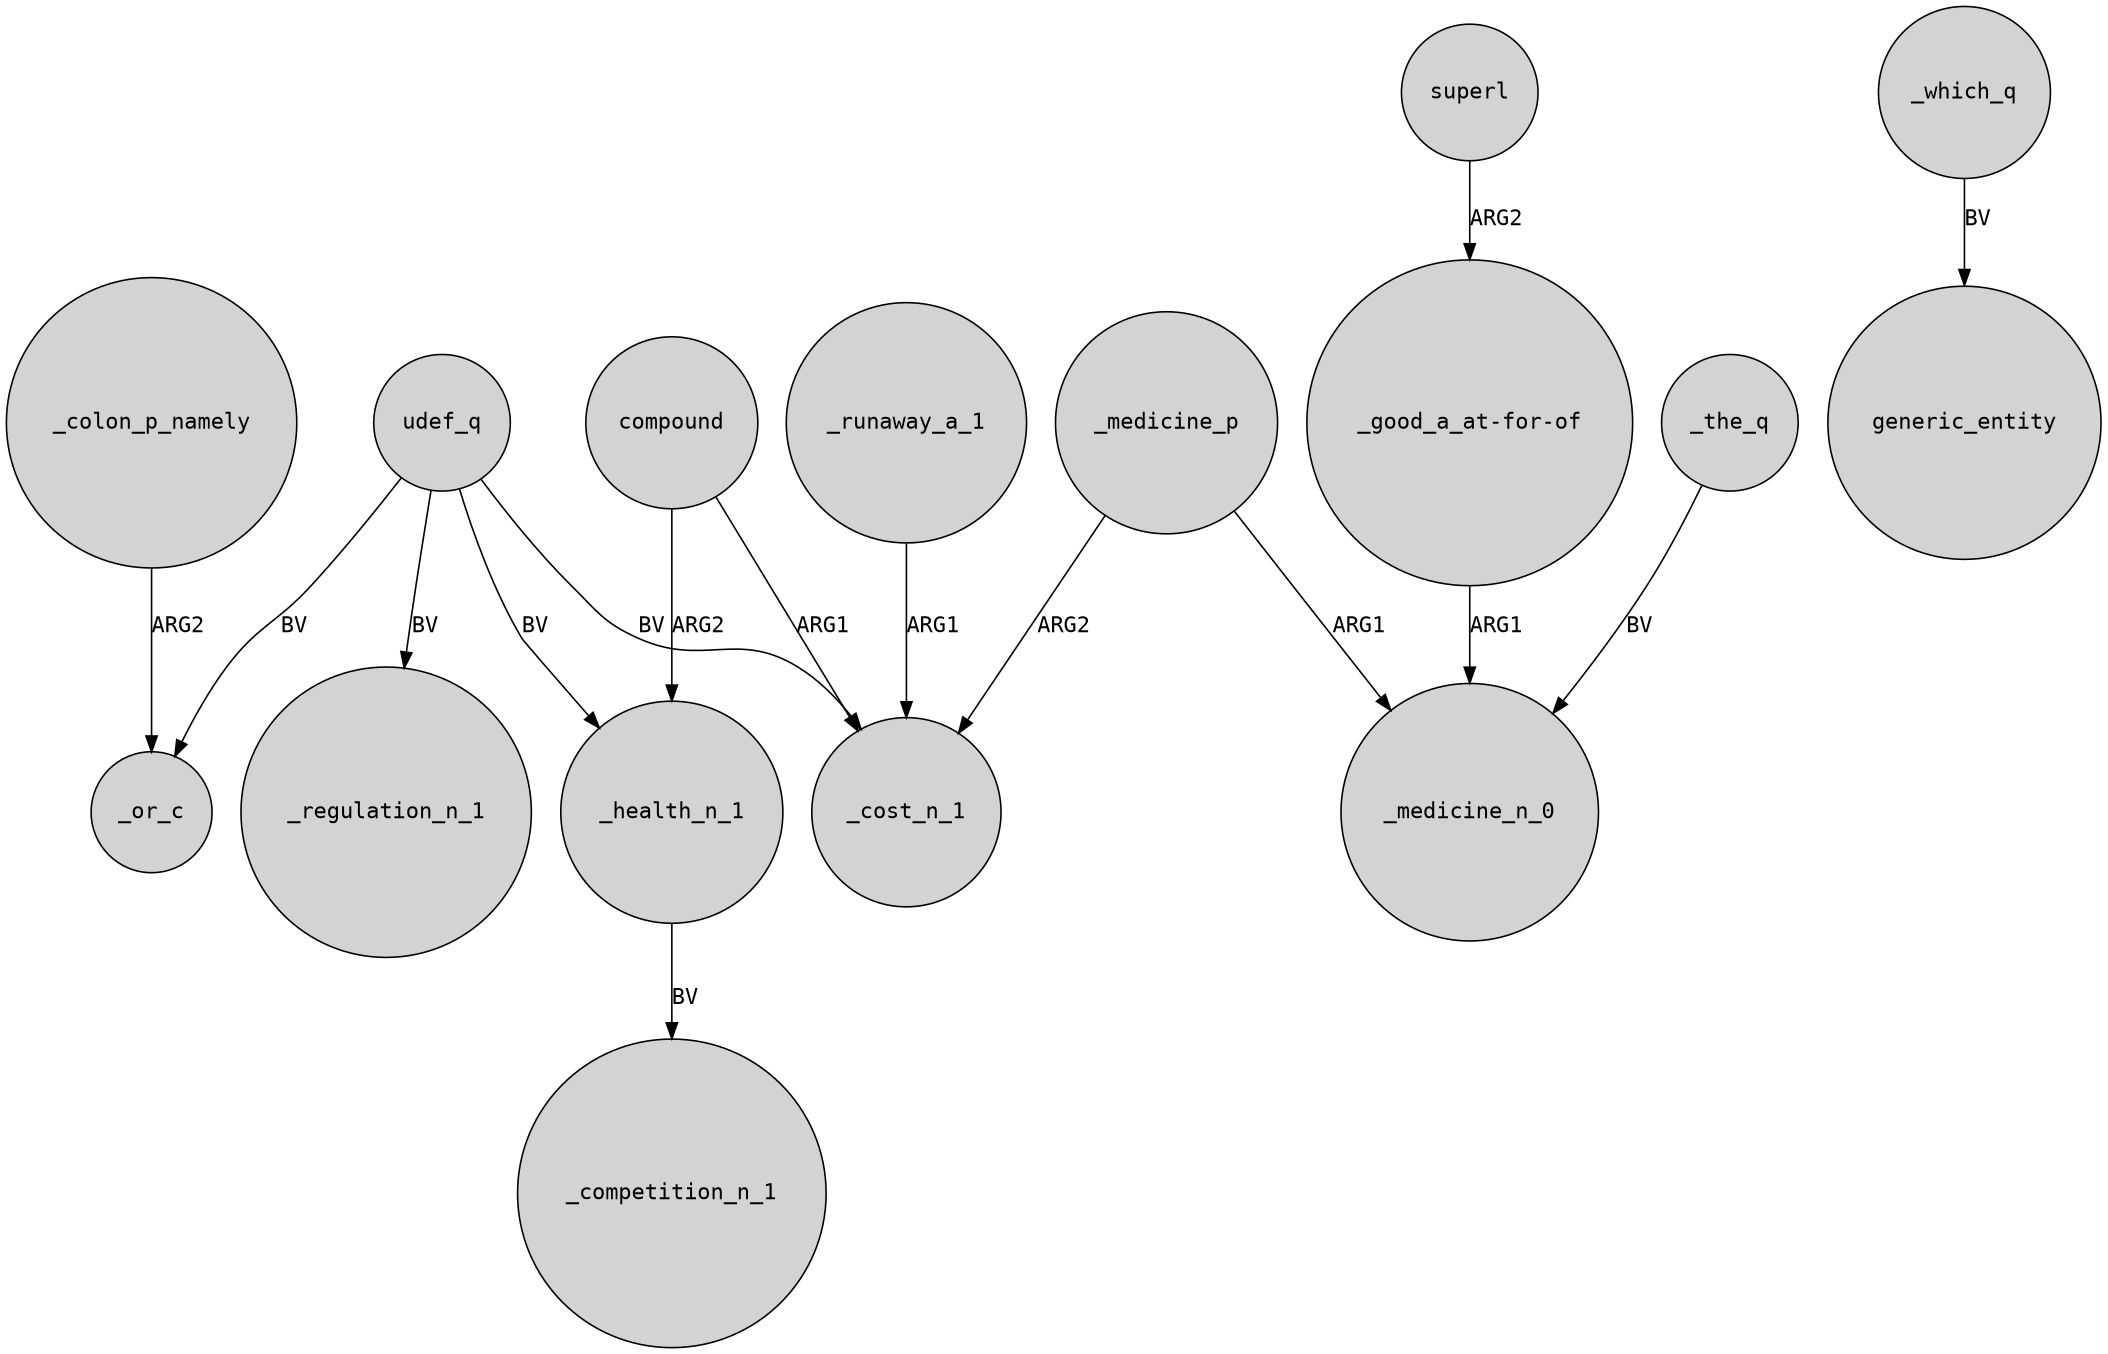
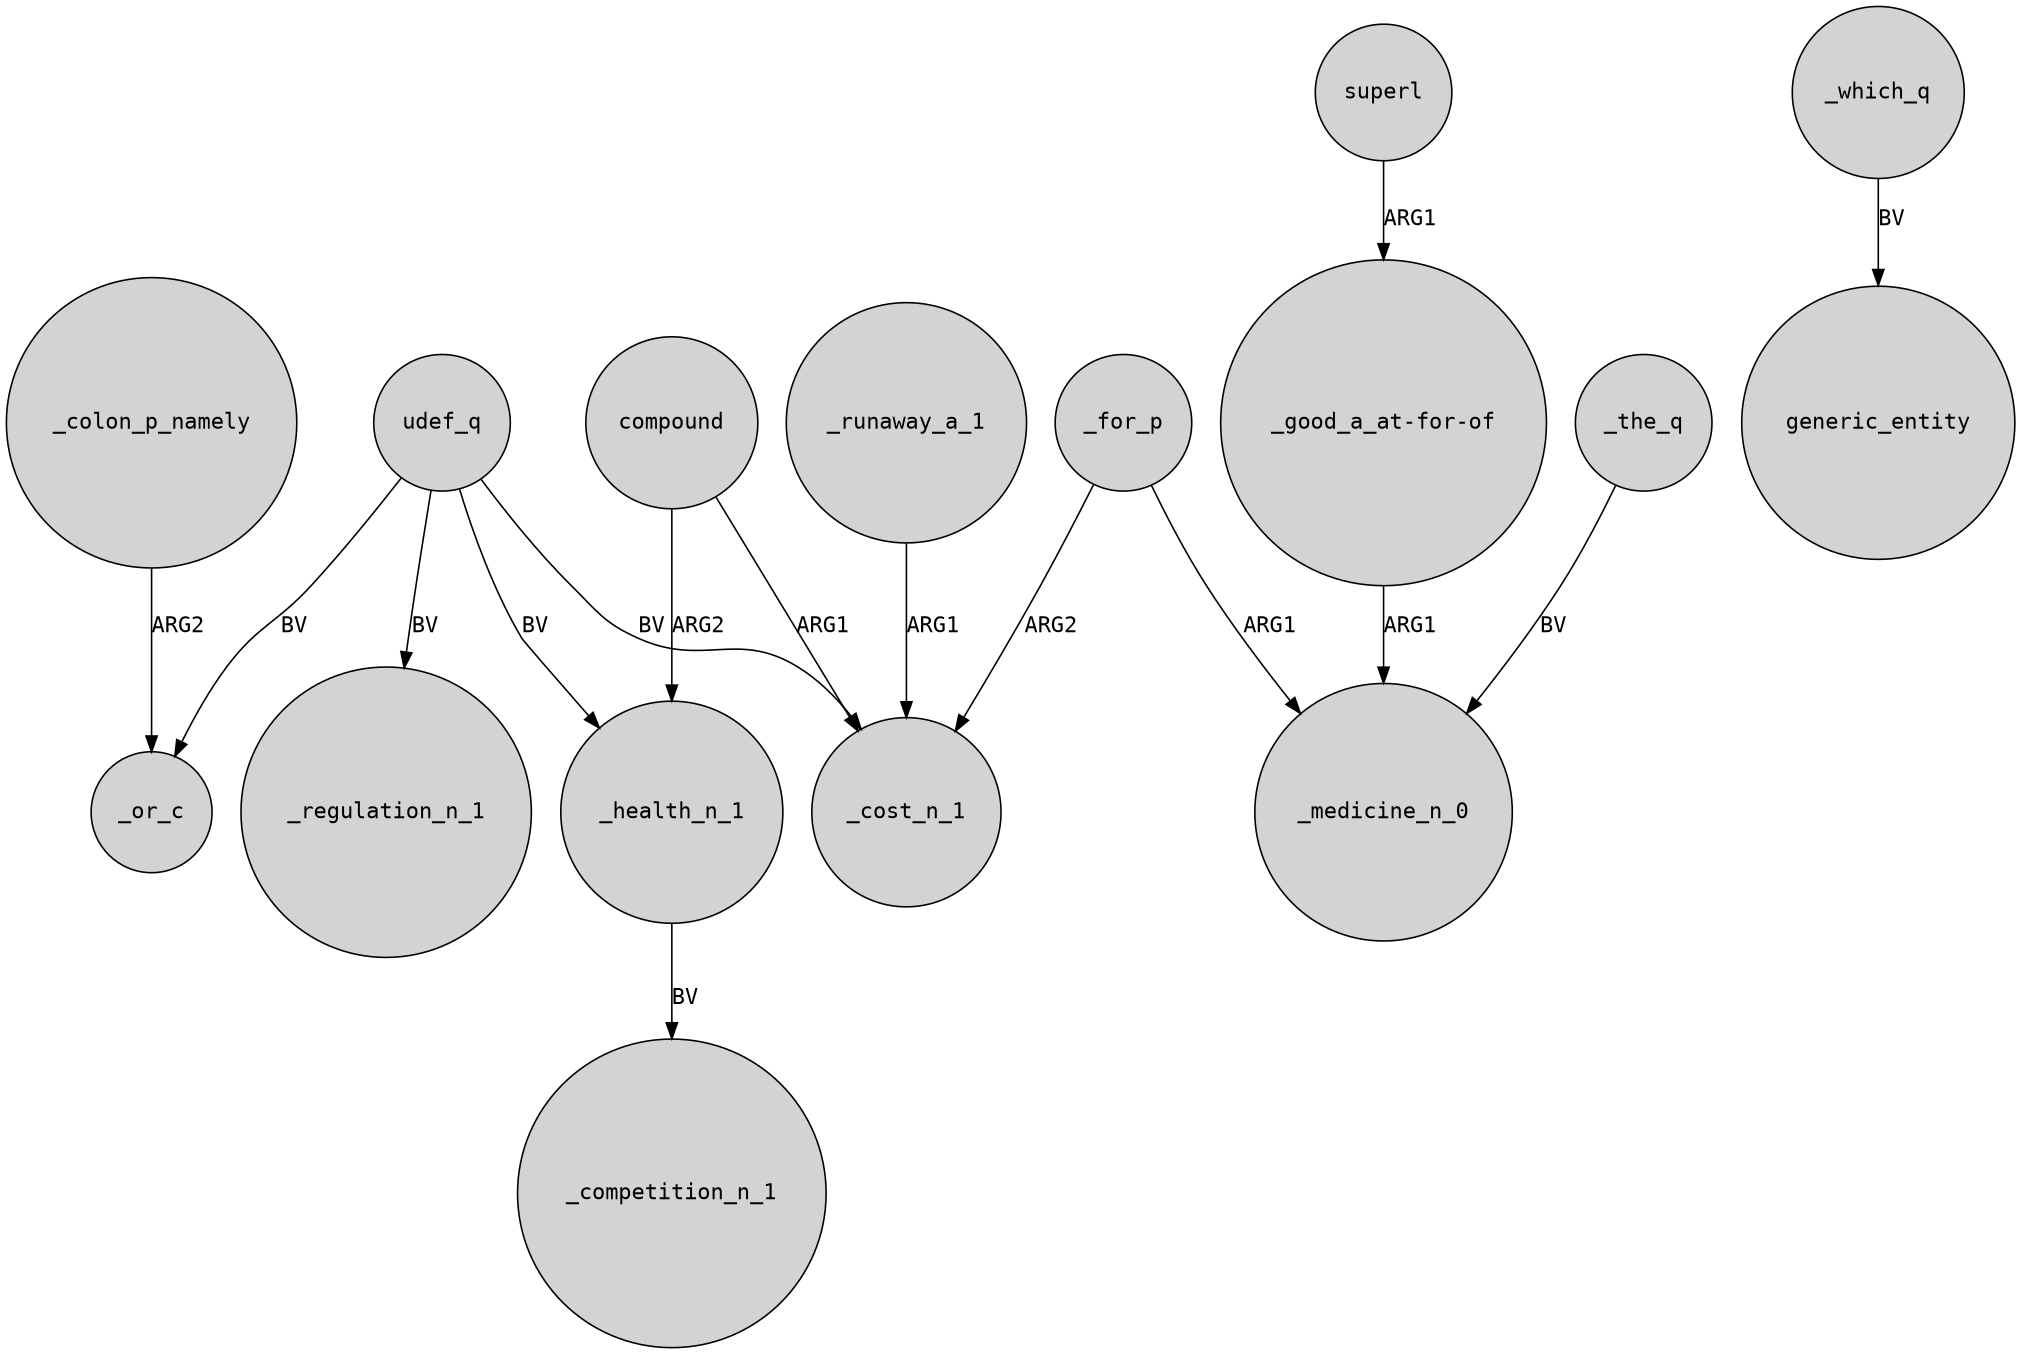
(1497, 219) -> (1411, 219)
(1167, 423) -> (1123, 423)
